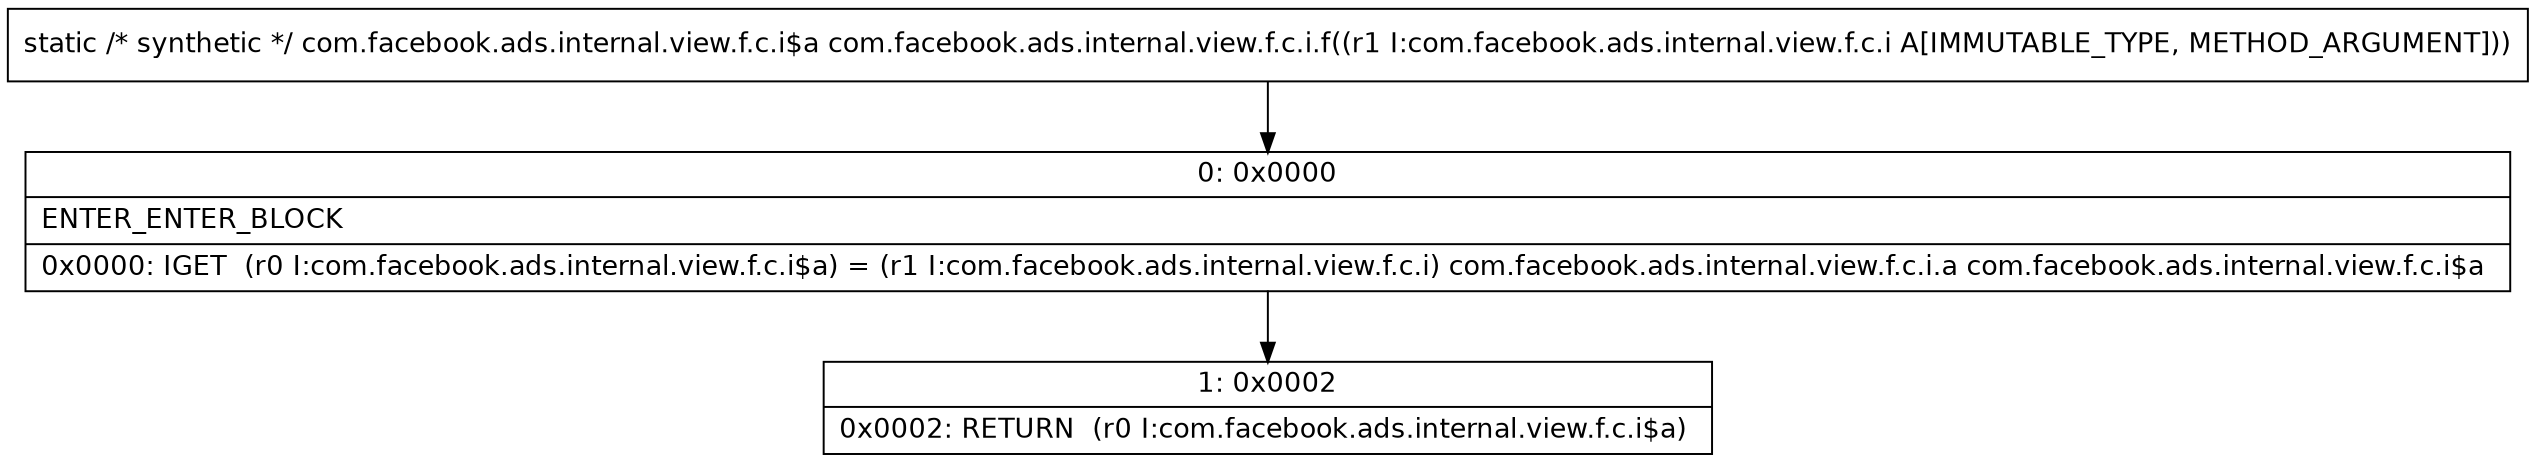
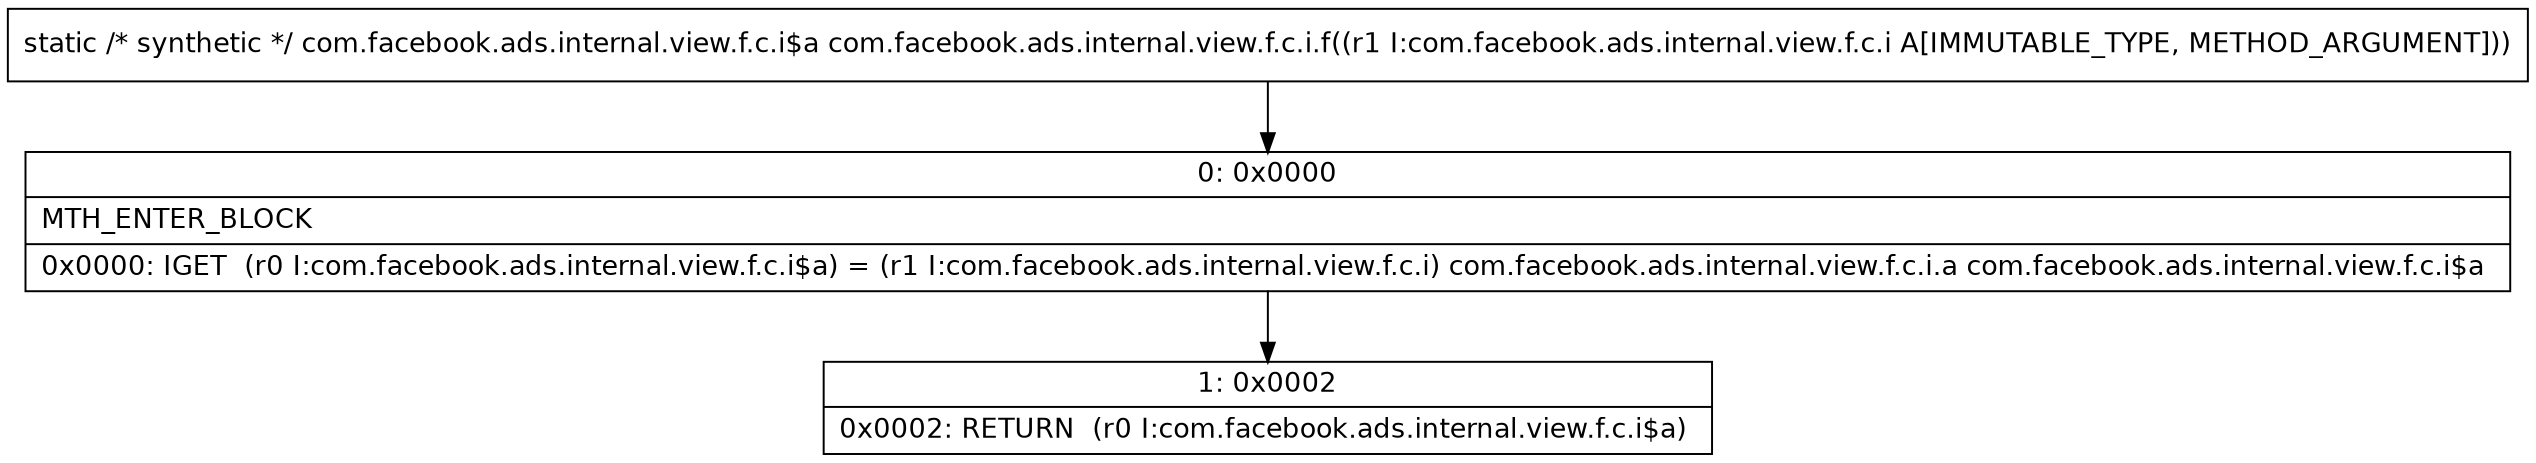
(192, 220) -> (177, 220)
